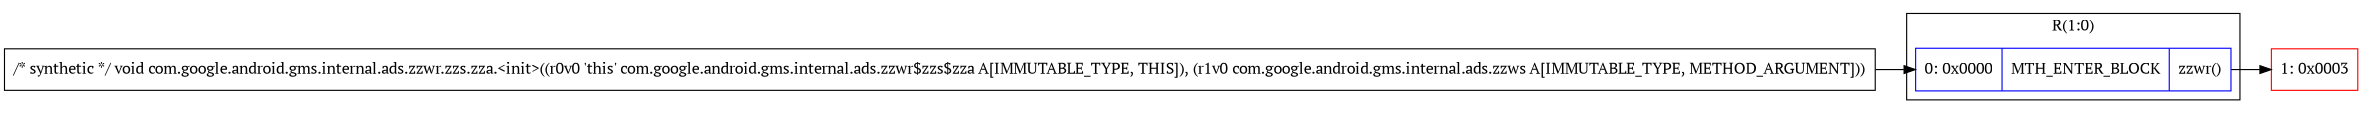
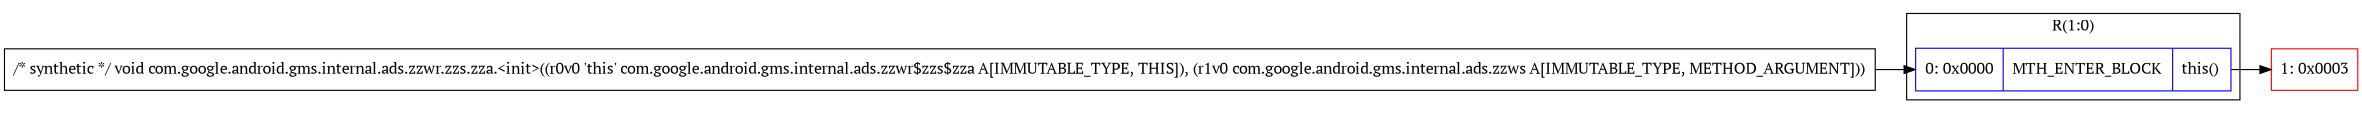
(2200, 69) -> (2201, 69)
